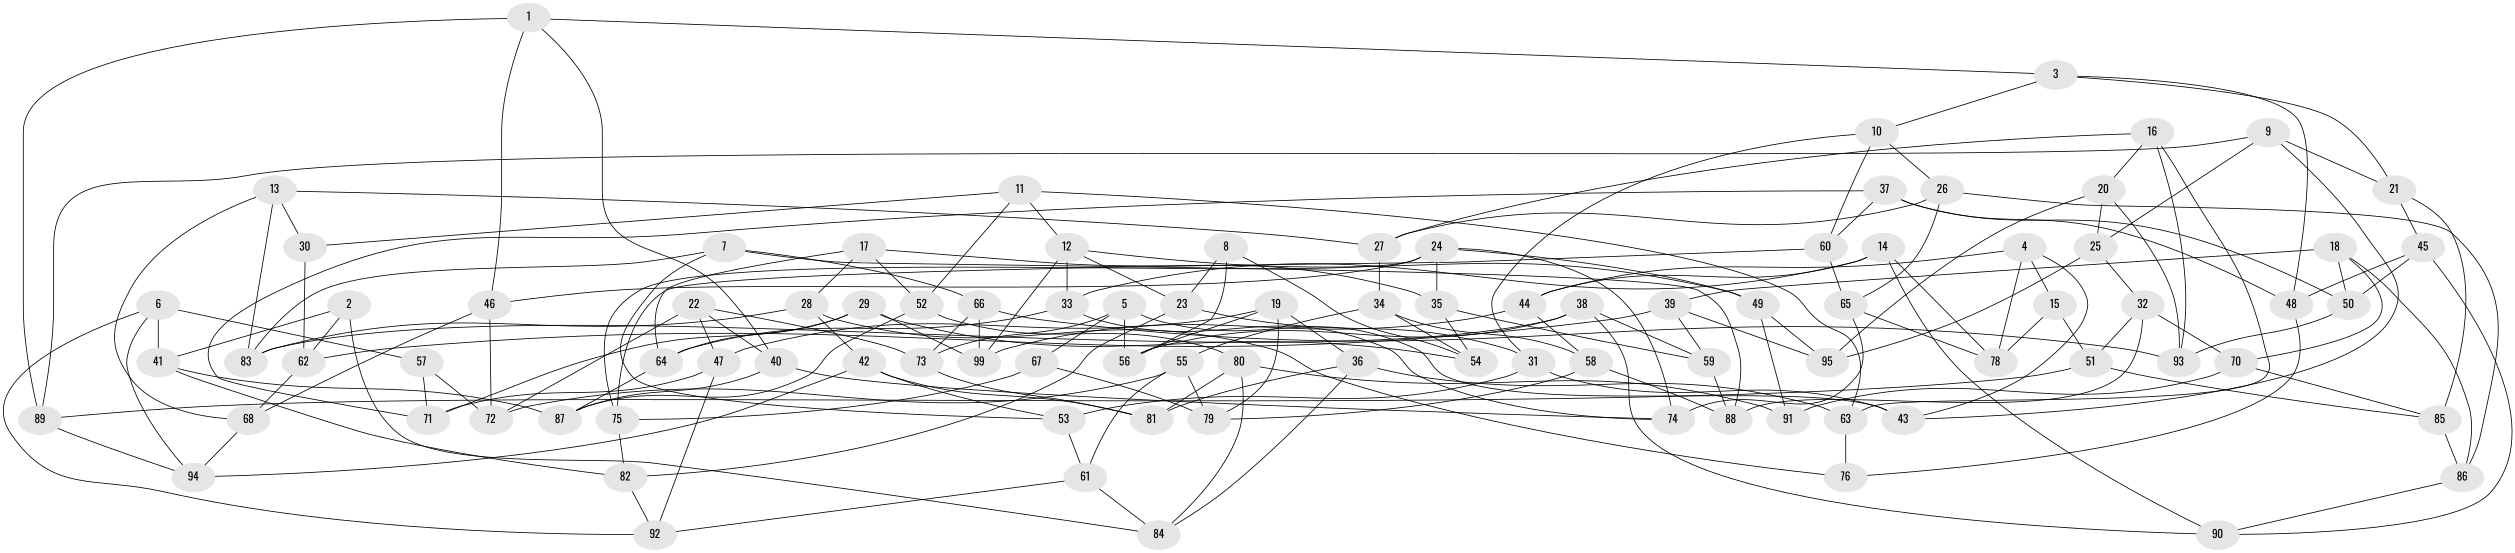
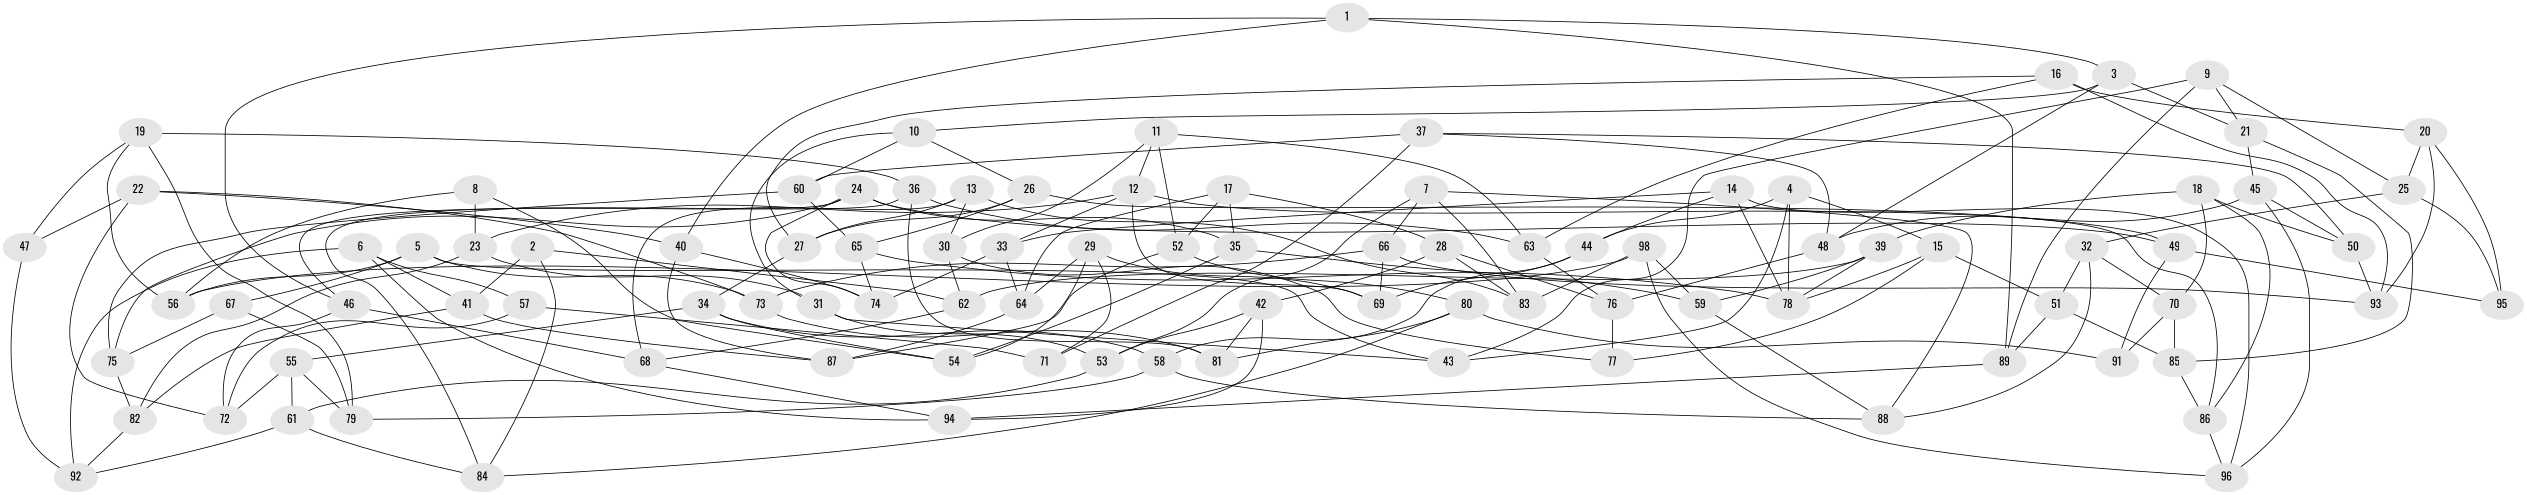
(1582, 305) -> (1644, 248)
(1749, 334) -> (1834, 276)
(979, 363) -> (1379, 305)
none -> (1612, 363)
(574, 393) -> none
(2218, 535) -> (2227, 478)
